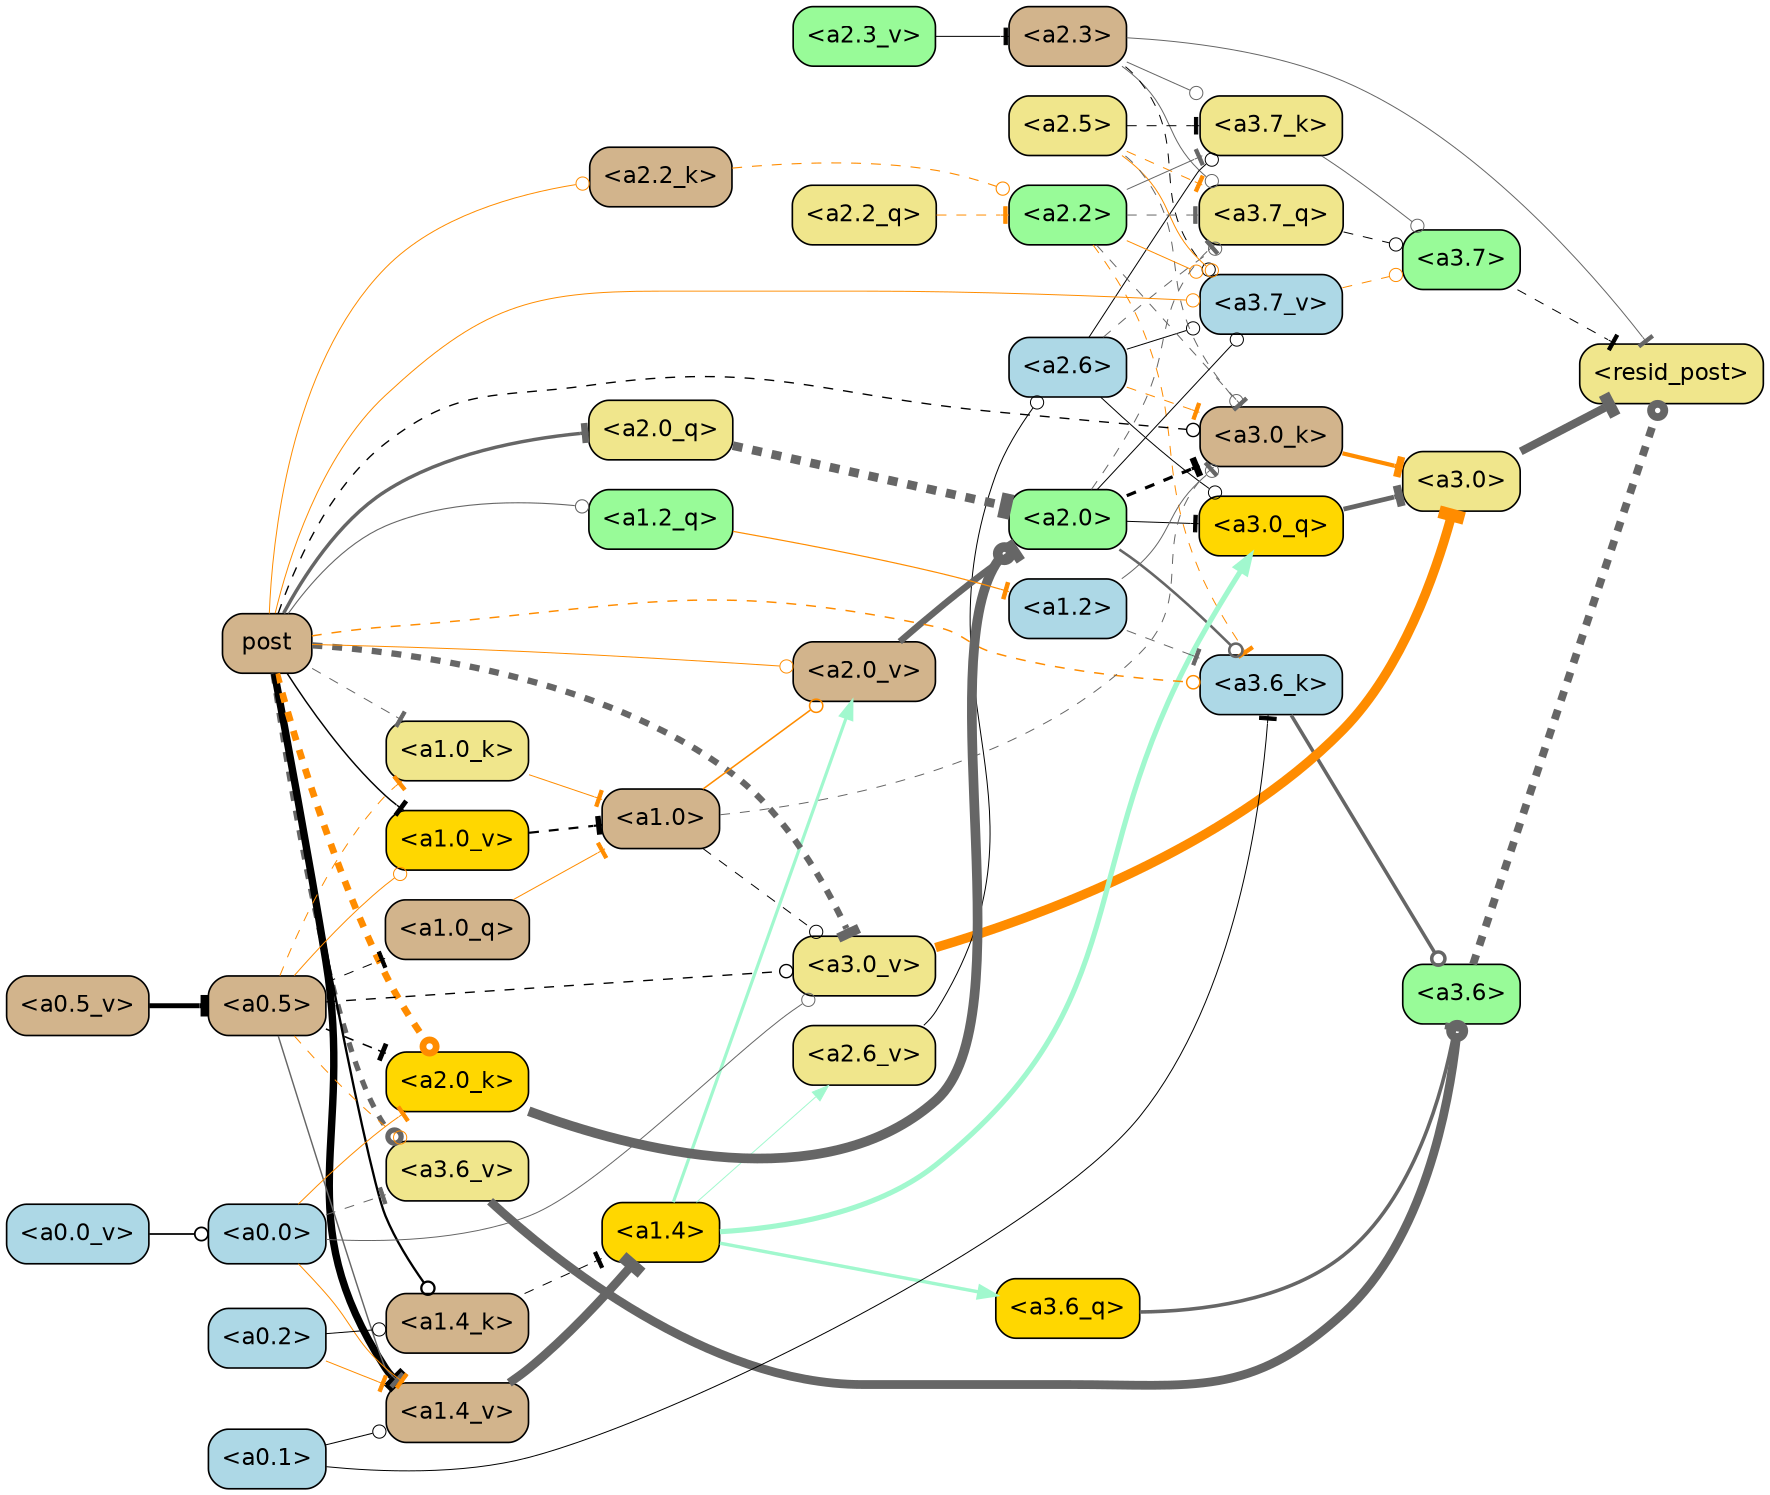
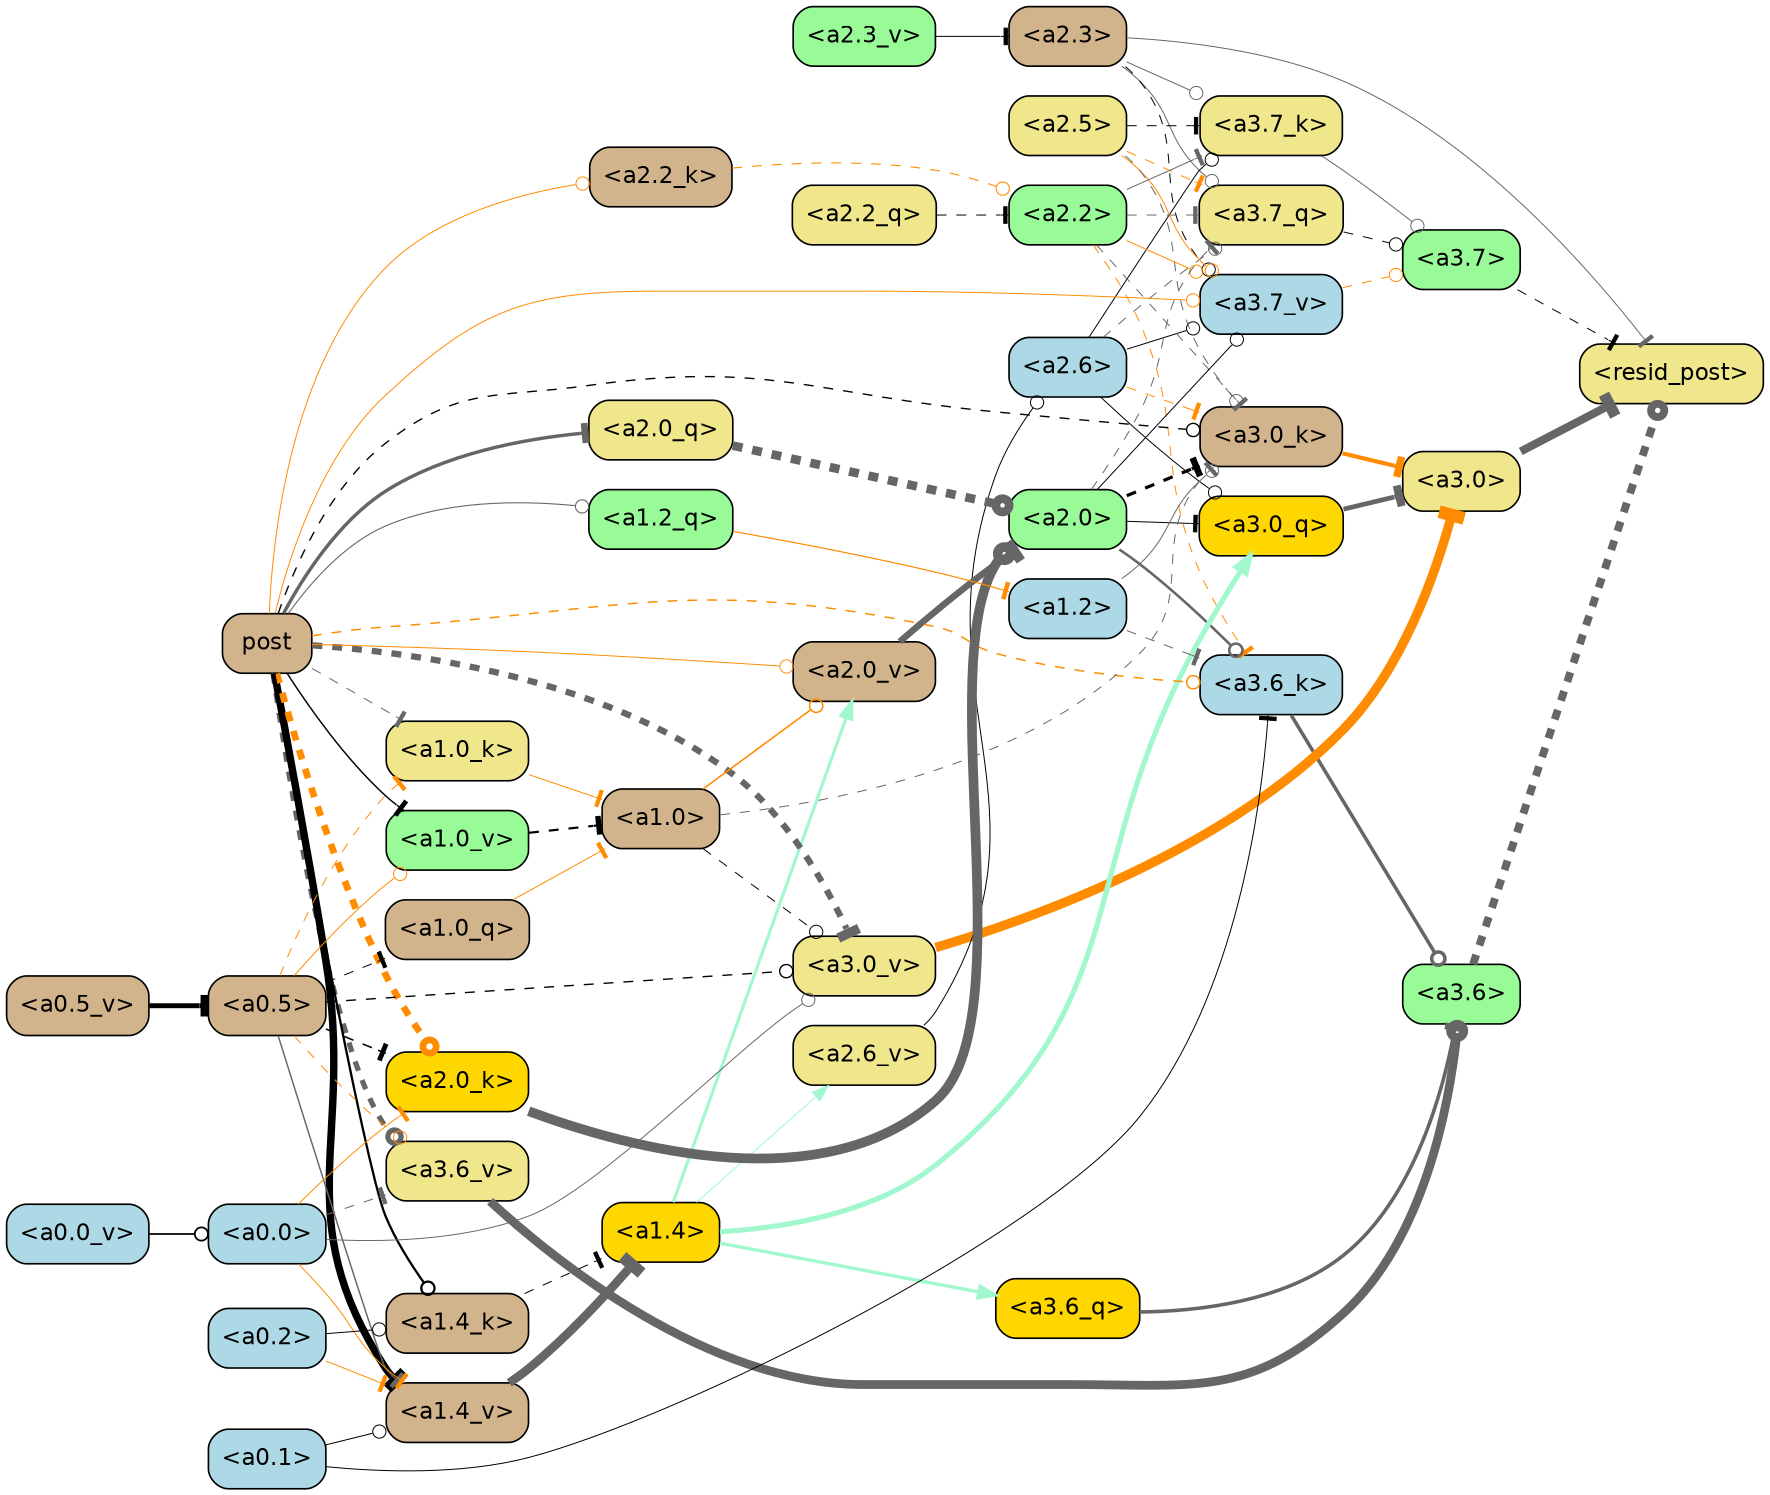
(968, 215) -> (968, 215)
(867, 475) -> (867, 475)
(457, 840) -> (457, 840)
